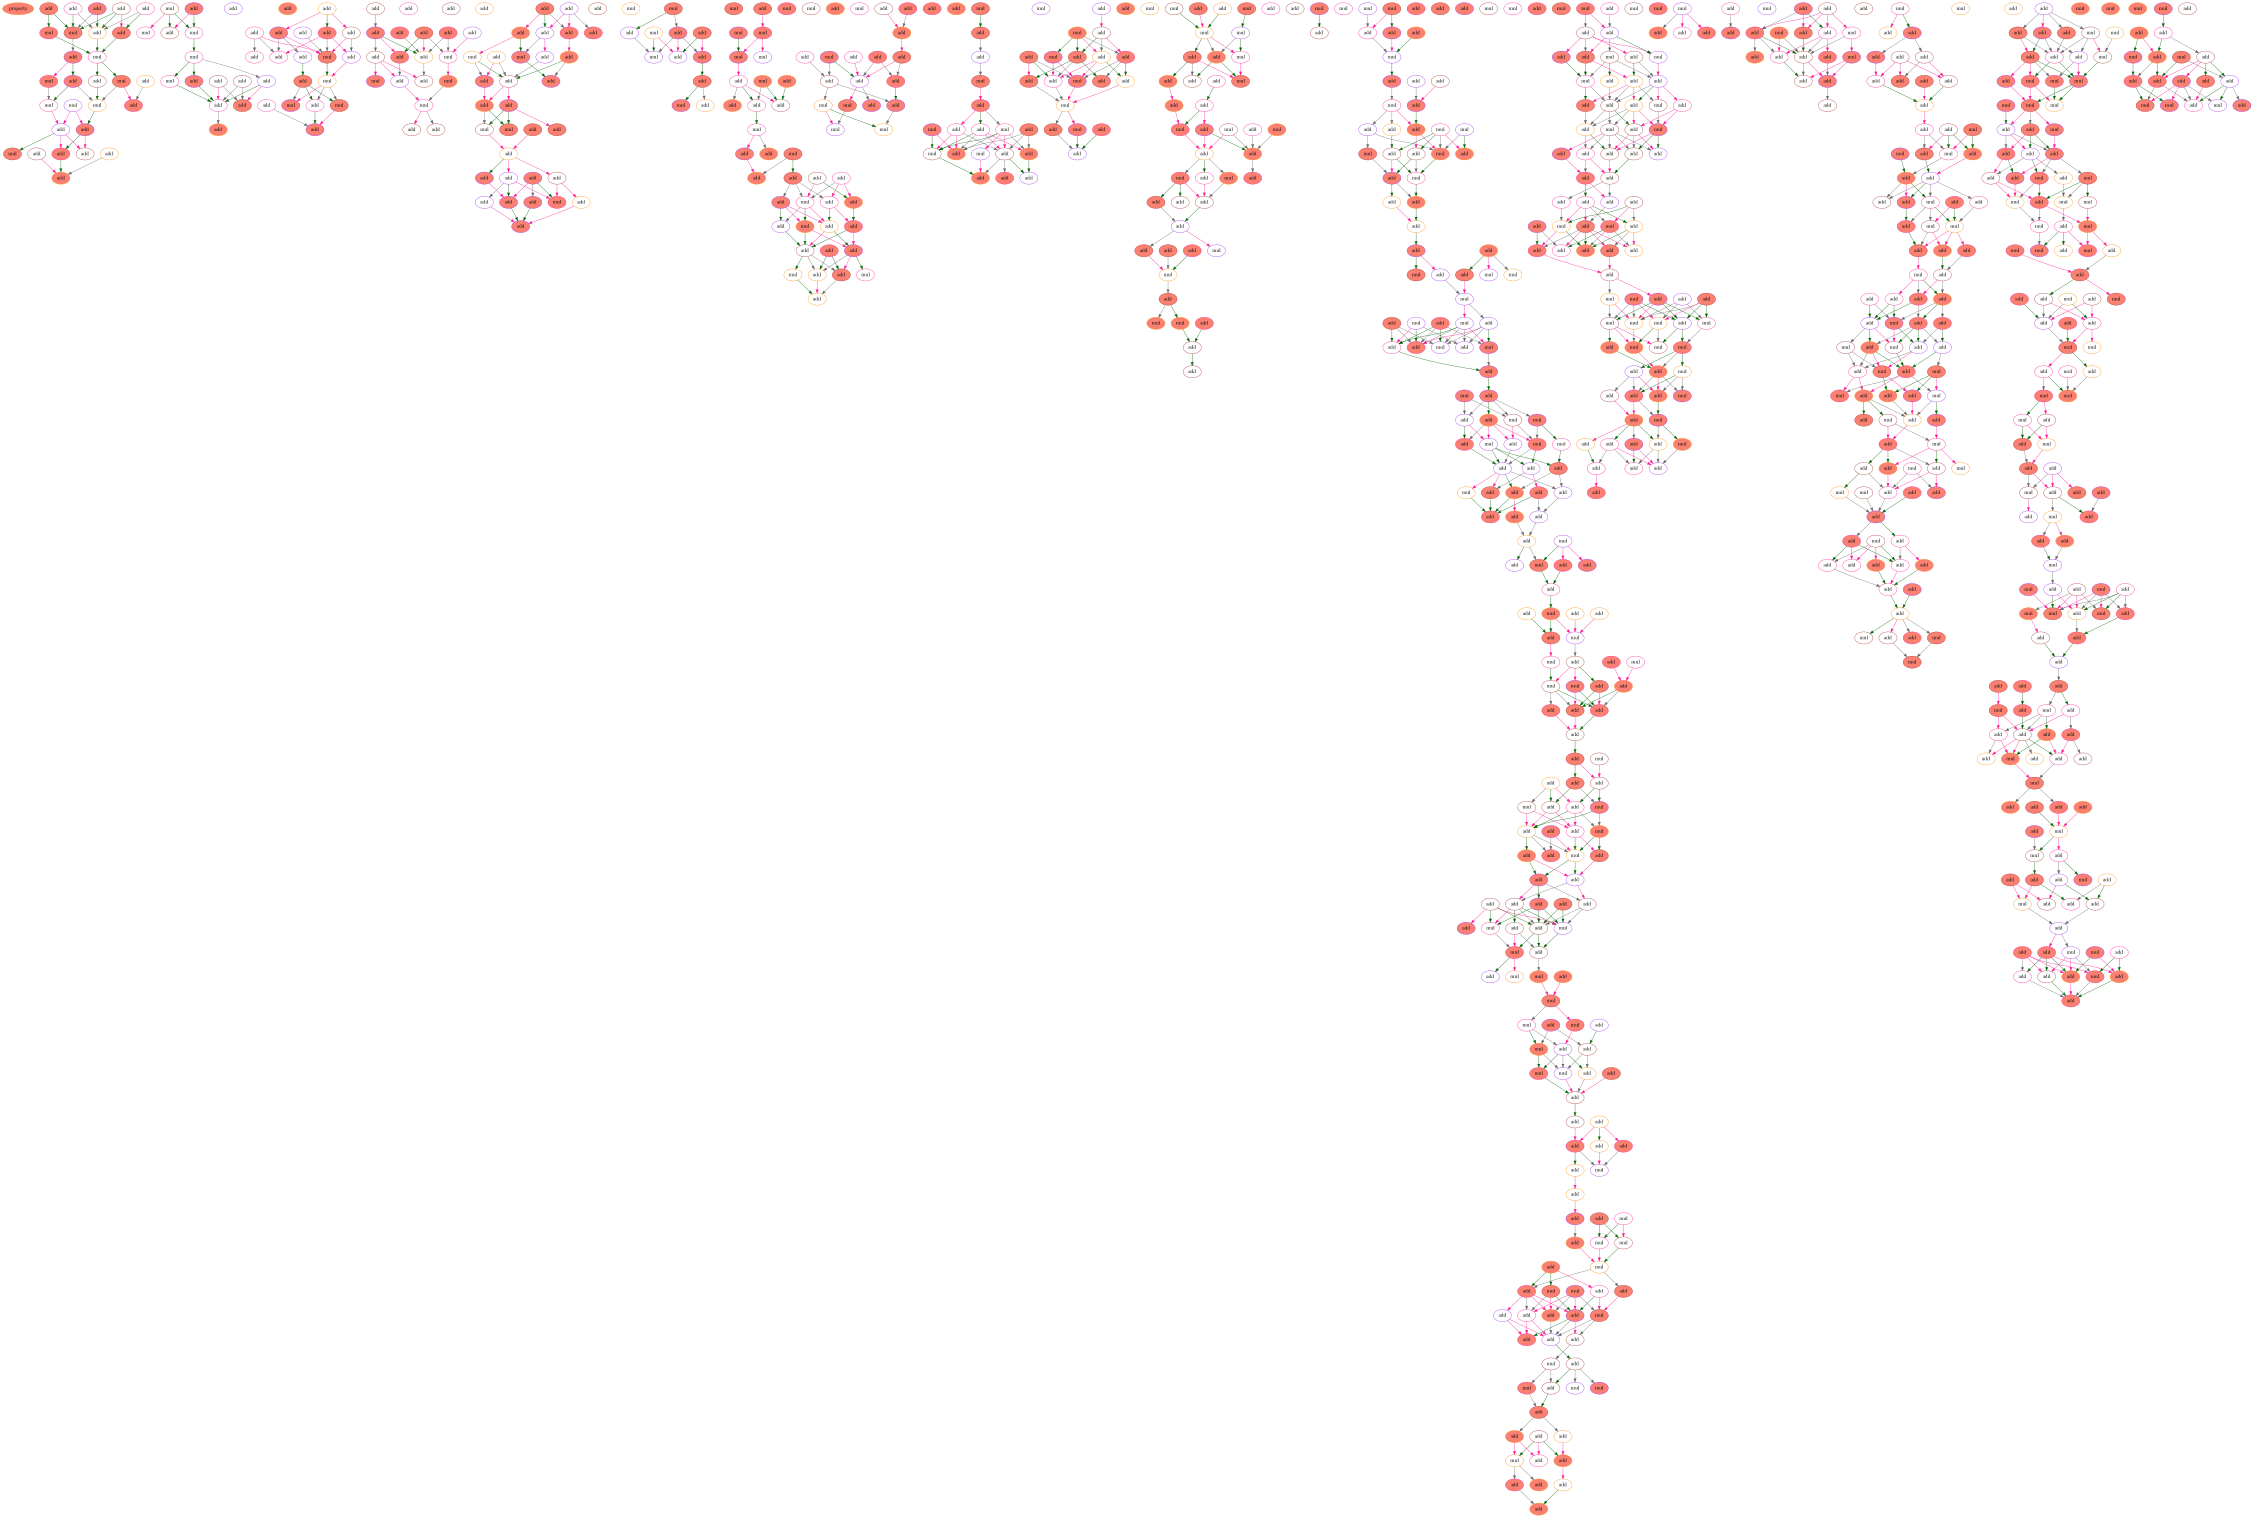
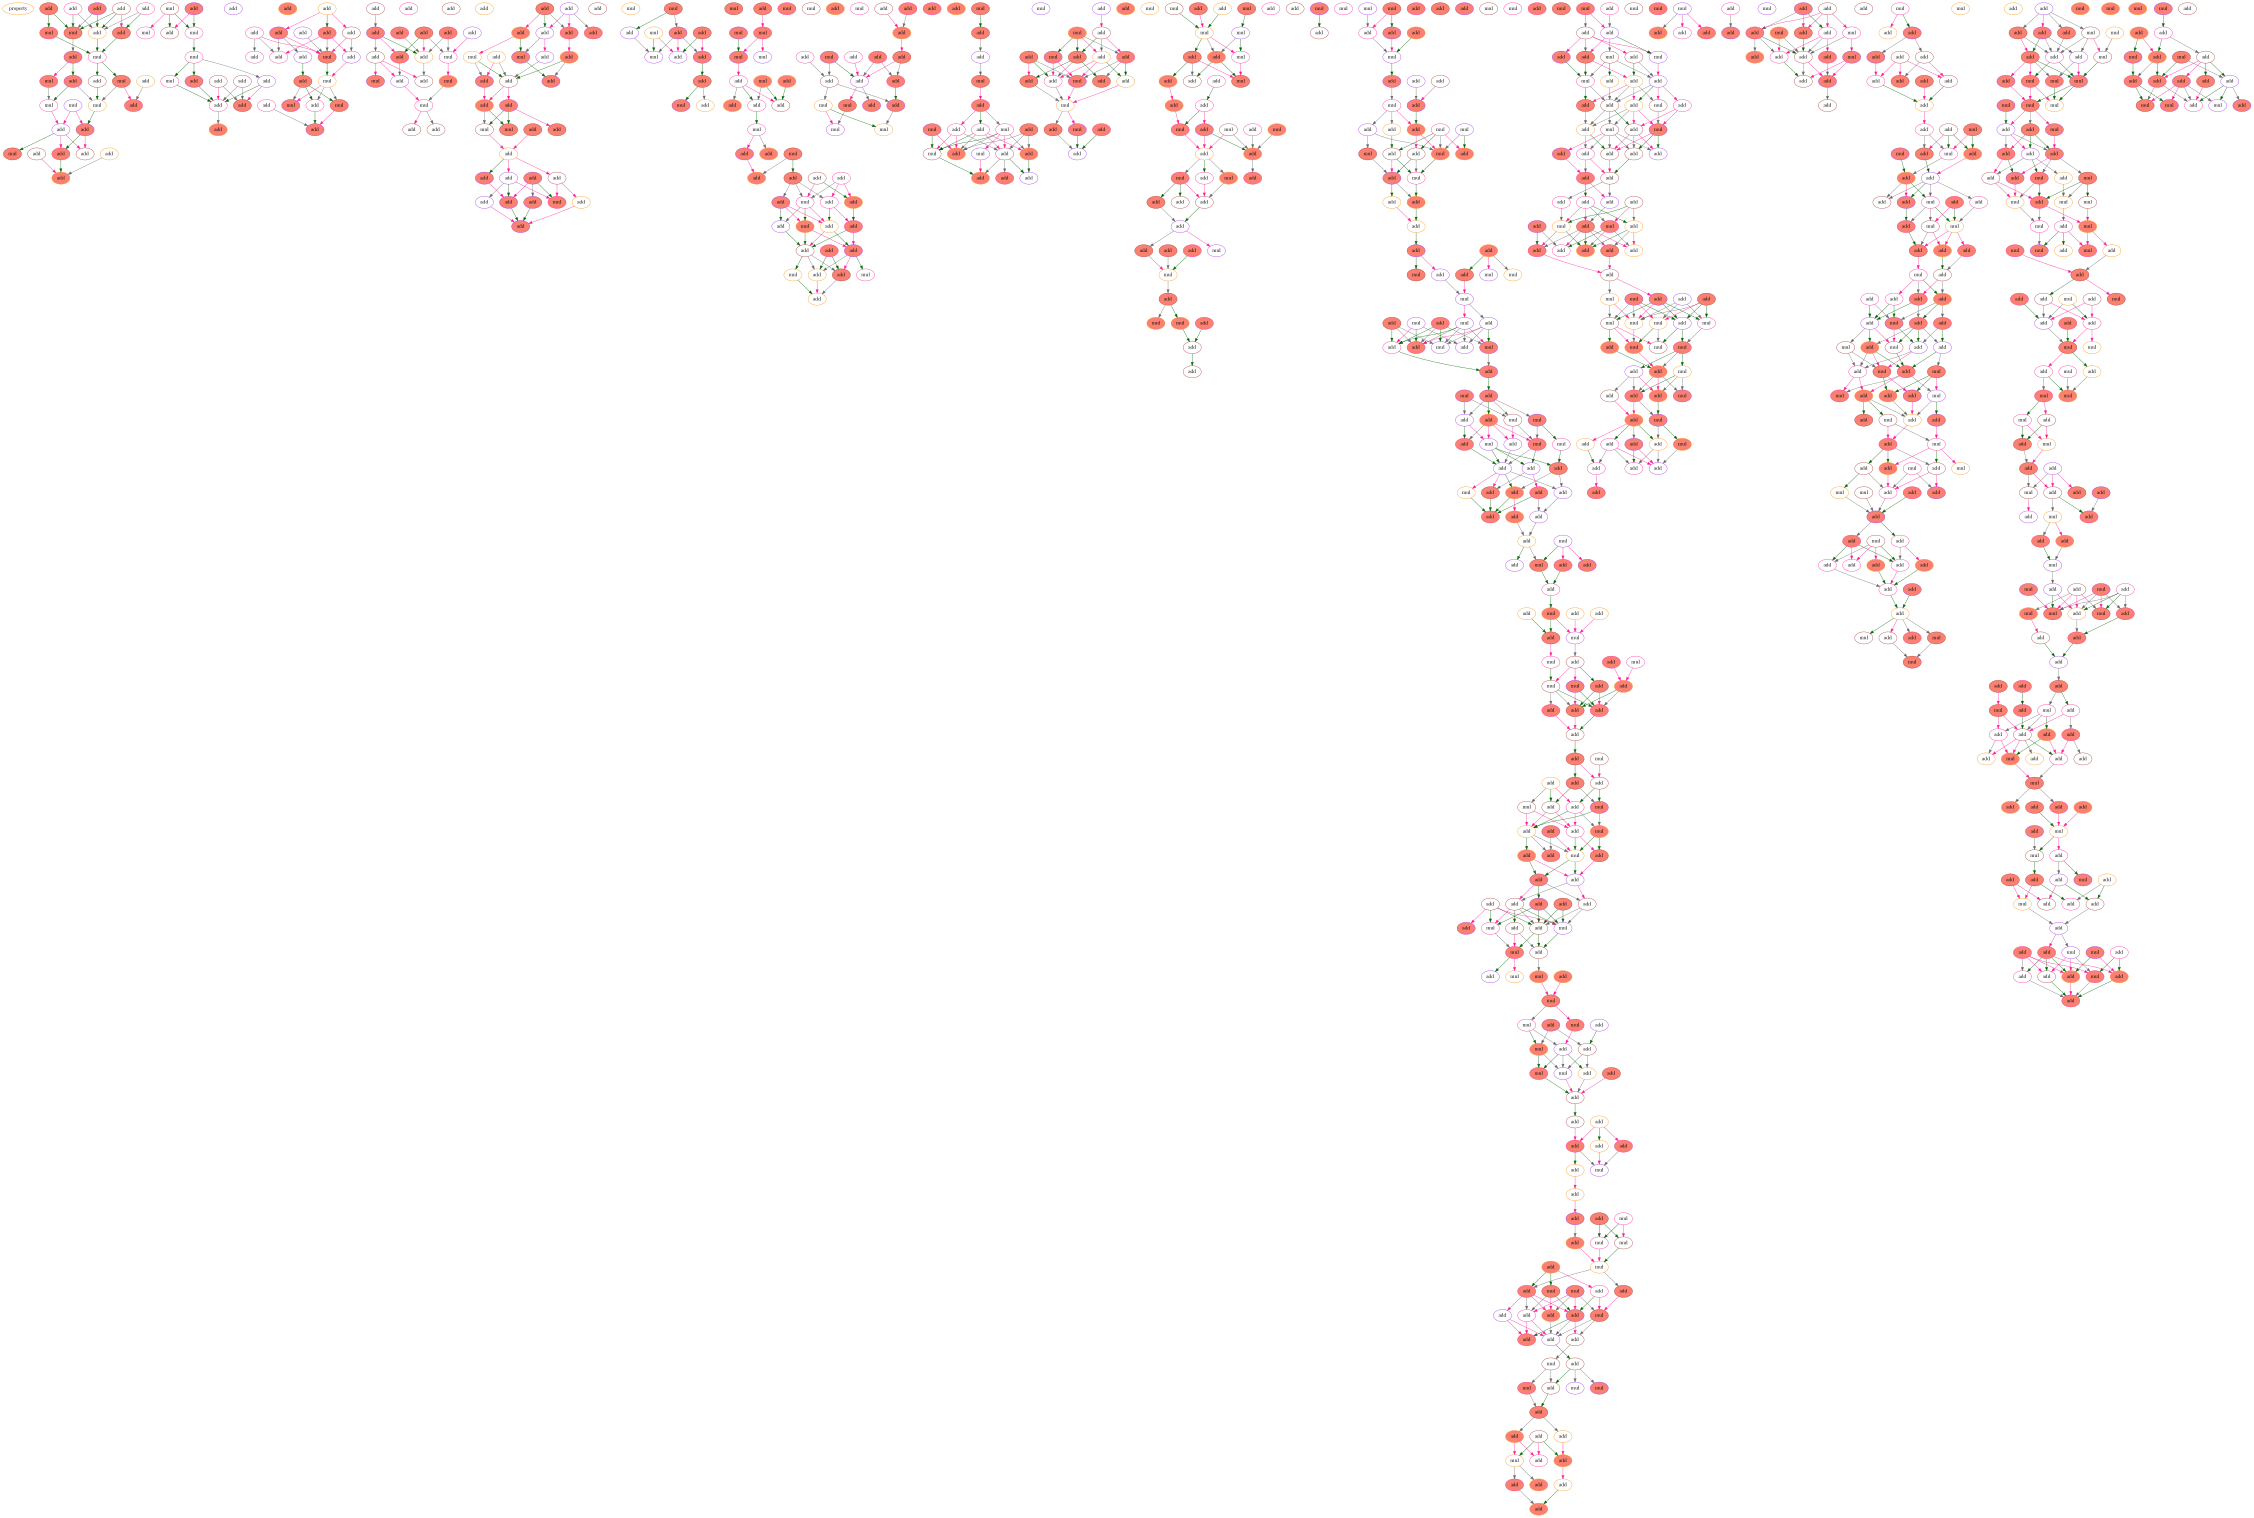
(18, 9) -> (18, 9)
